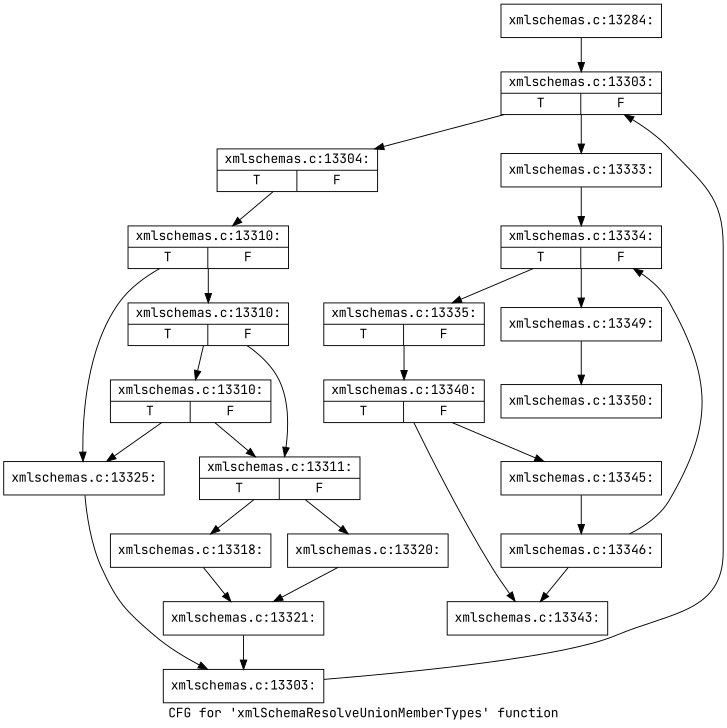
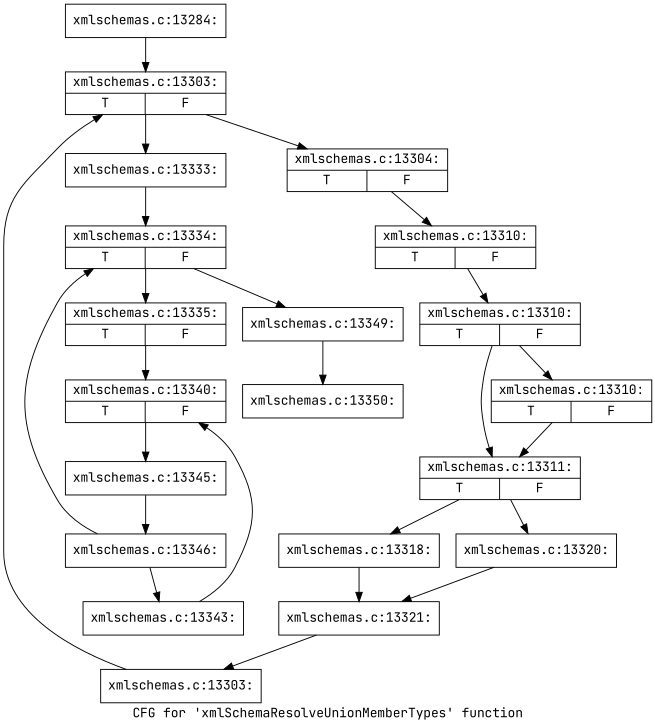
(84, 478) -> none
(459, 510) -> (252, 516)
